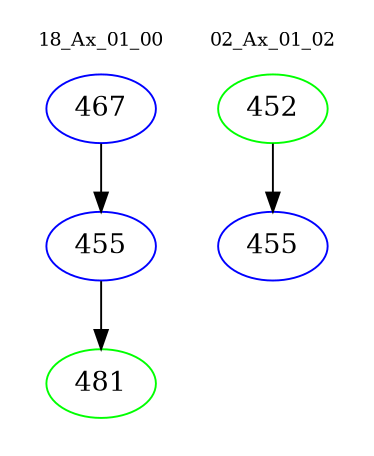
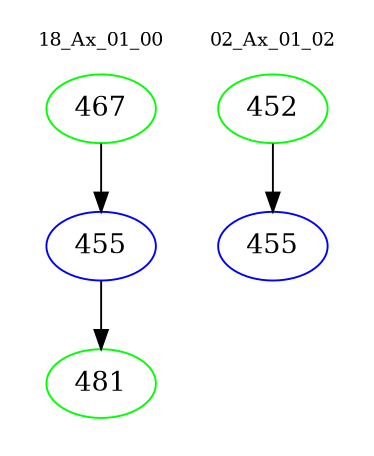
(101, 109) -> (101, 109)
